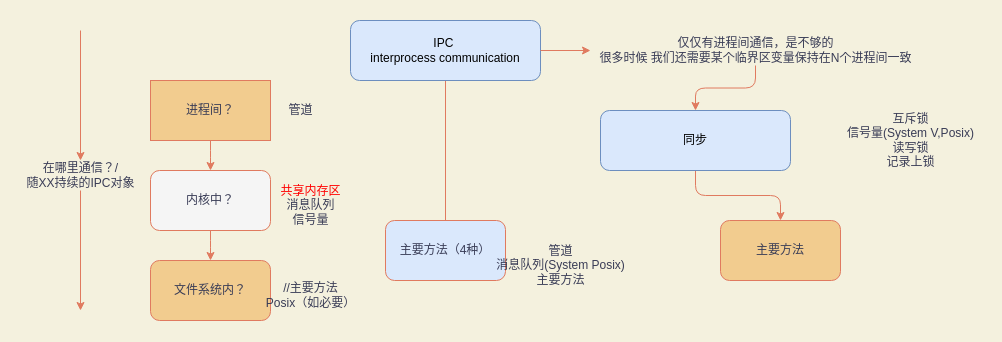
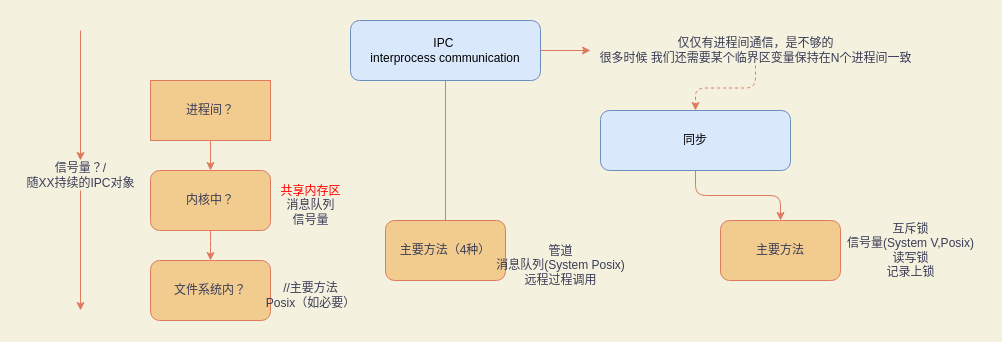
(728, 88) -> (728, 88)
(301, 111) -> none
(911, 141) -> (911, 251)
(81, 176) -> (81, 176)
(211, 201) -> (211, 201)
(446, 251) -> (446, 251)
(561, 266) -> (561, 266)
